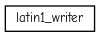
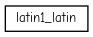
(50, 19) -> (47, 19)
